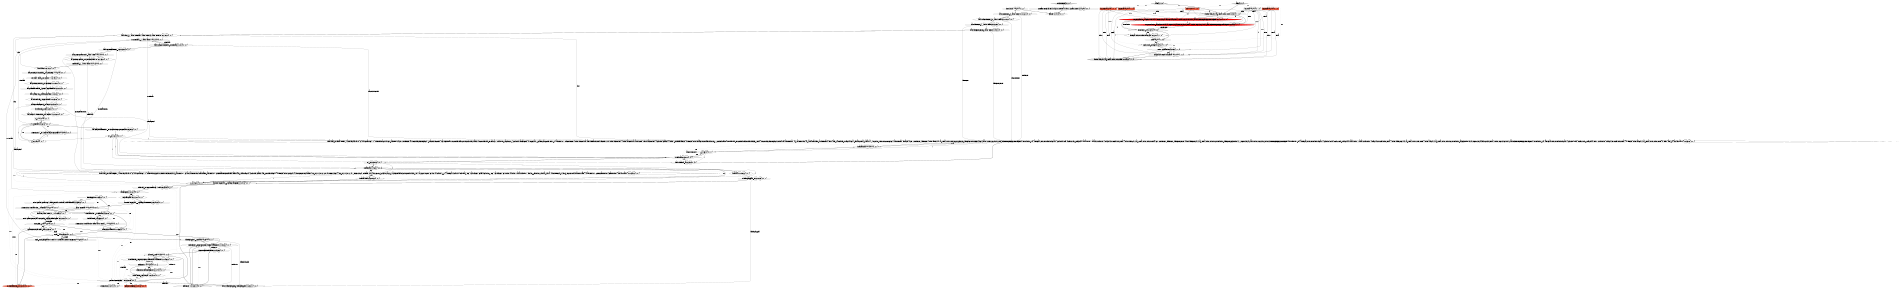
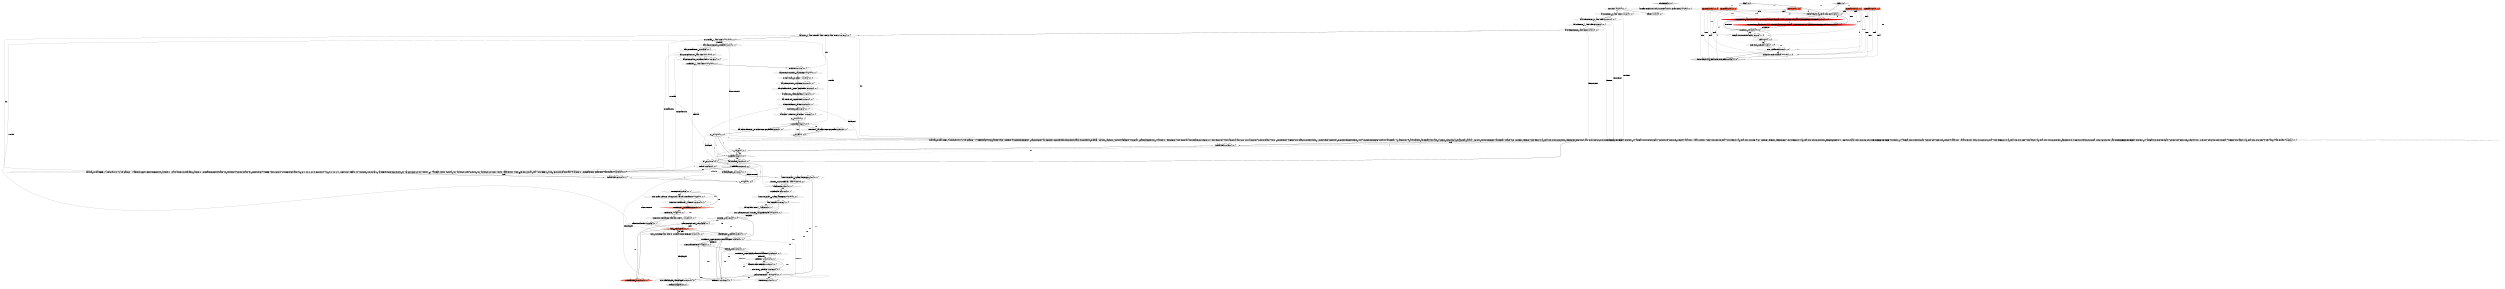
(1252, 9) -> (1854, 9)
(76, 139) -> (724, 145)
(691, 152) -> (1031, 151)
(564, 169) -> (709, 164)
(724, 173) -> (714, 172)
(14, 176) -> (752, 175)
(100, 213) -> (687, 208)
(130, 213) -> (647, 208)
(123, 219) -> none
(63, 235) -> (679, 229)
(14, 237) -> (807, 232)
(123, 268) -> (725, 262)
(165, 284) -> (749, 278)
none -> (678, 285)
(135, 286) -> none
